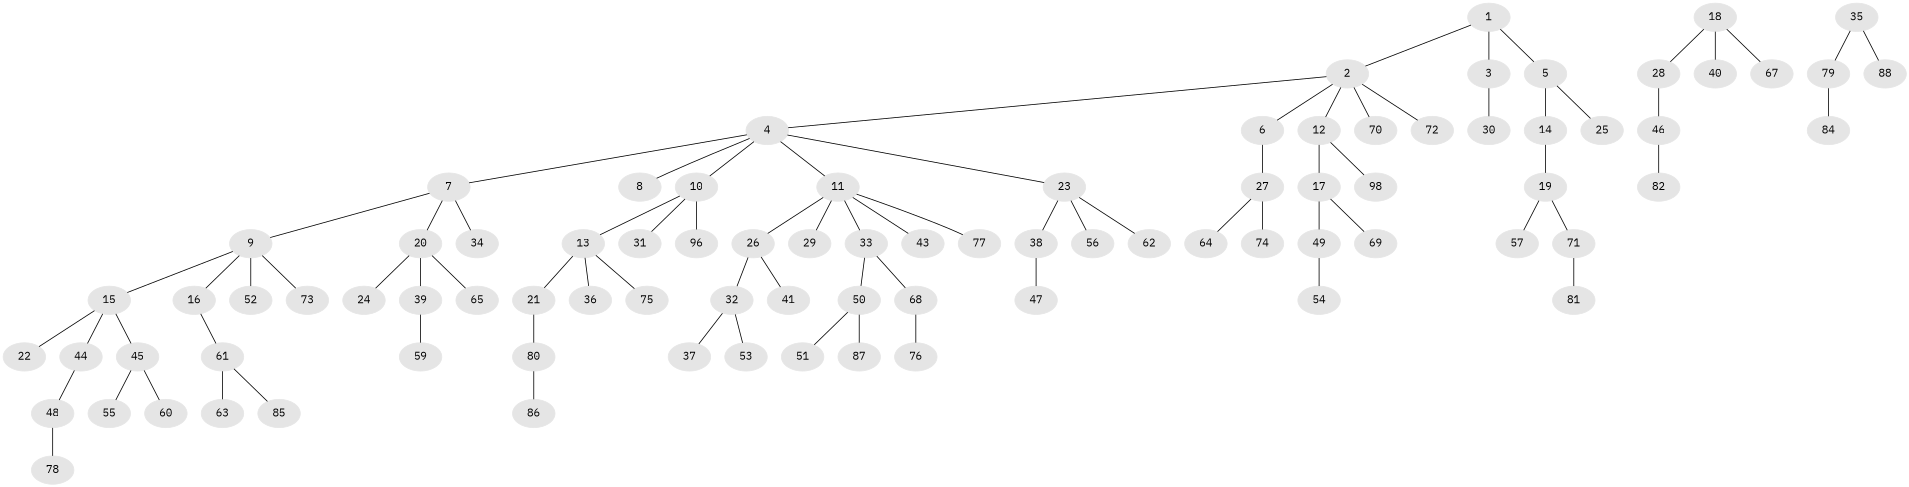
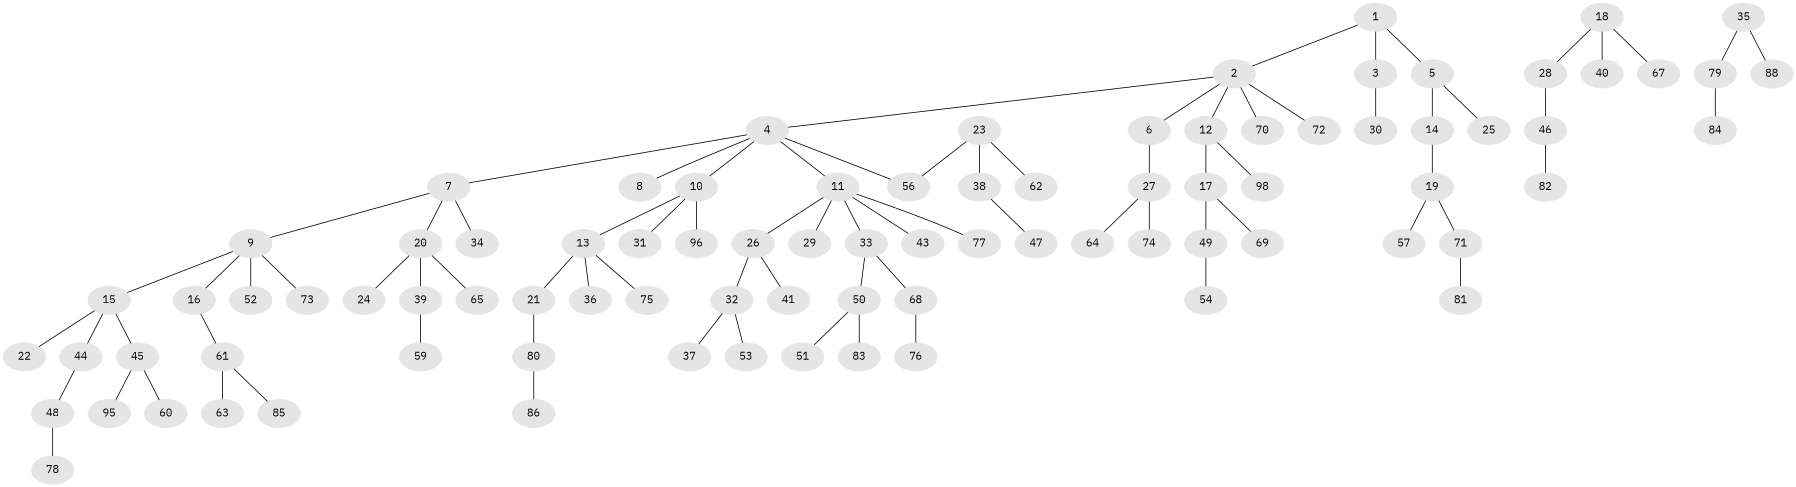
(916, 159) -> (838, 159)
(859, 357) -> (859, 357)
(109, 413) -> (109, 413)
